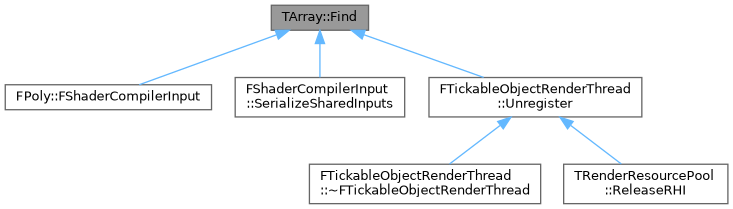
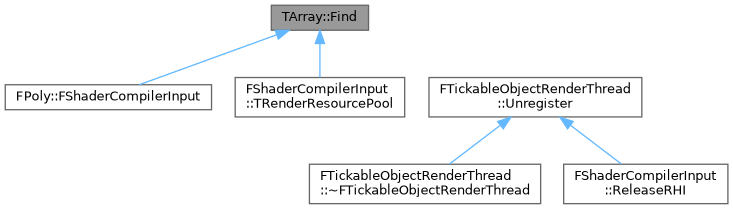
(424, 56) -> none
(320, 97) -> (320, 97)
(646, 184) -> (646, 184)
